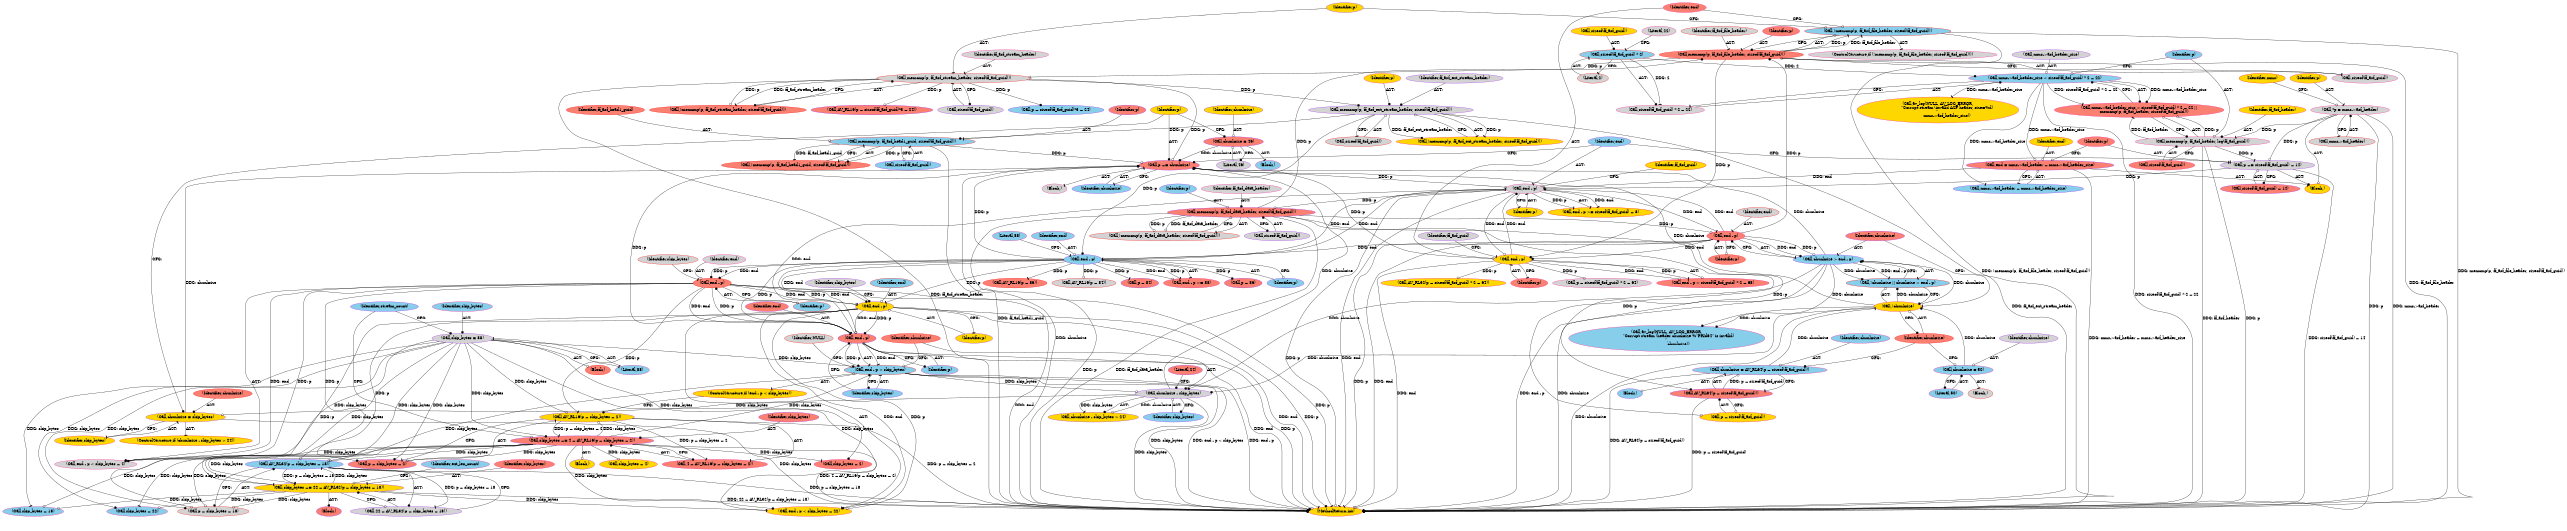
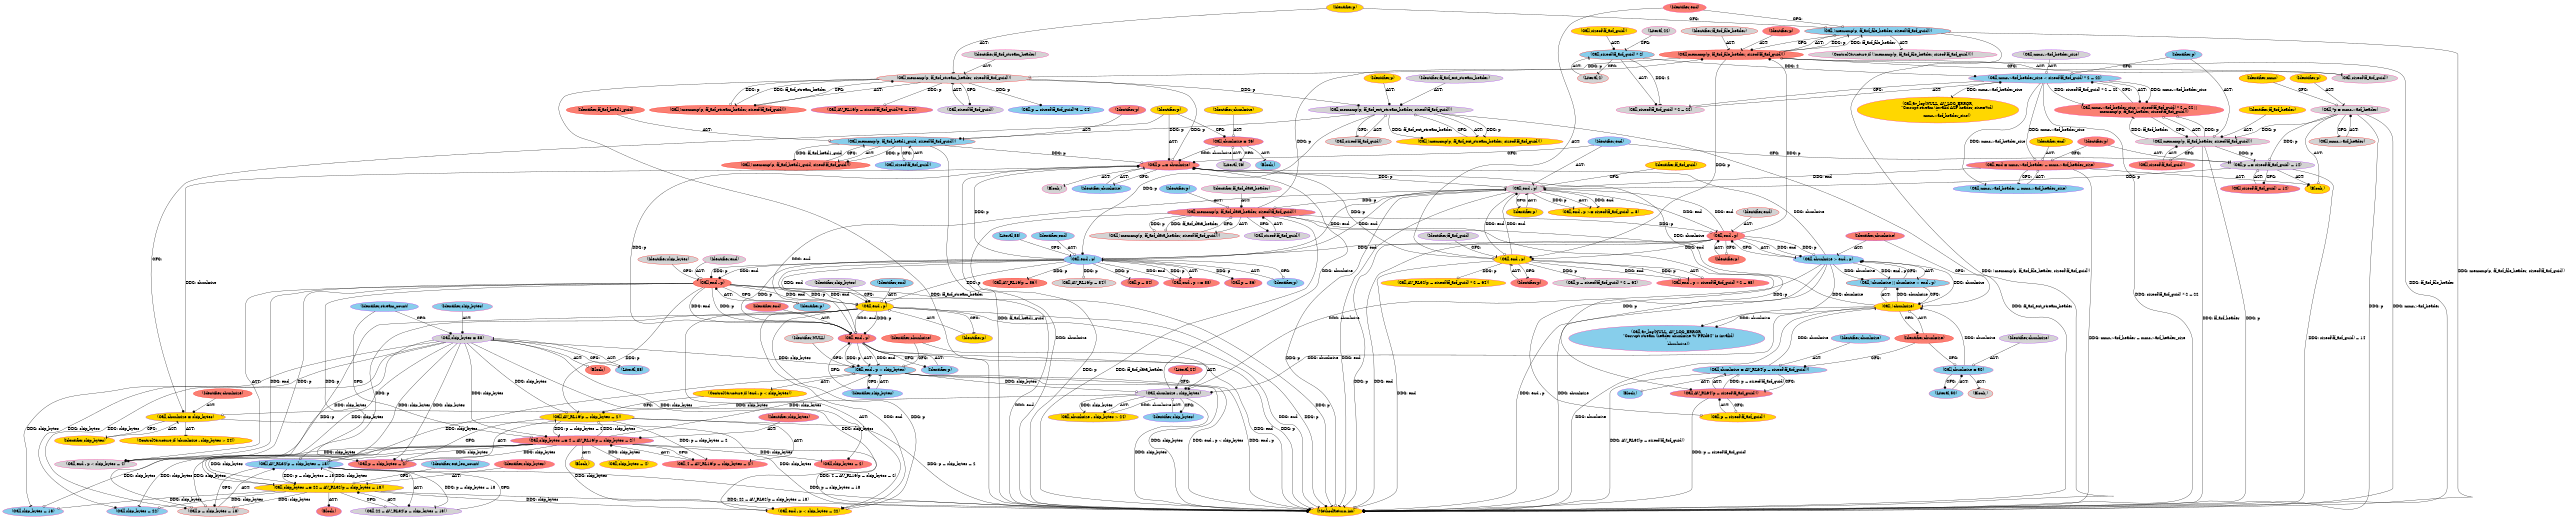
(2203, 142) -> (2203, 142)
